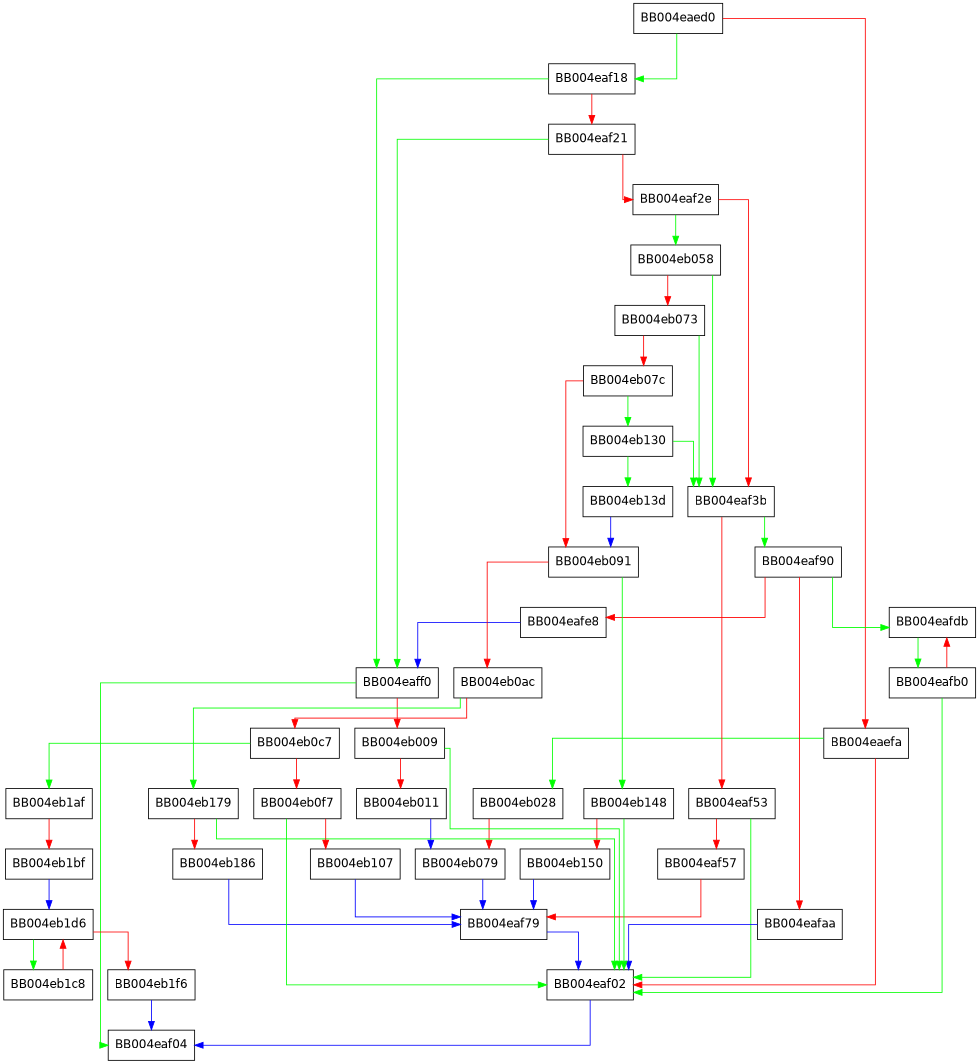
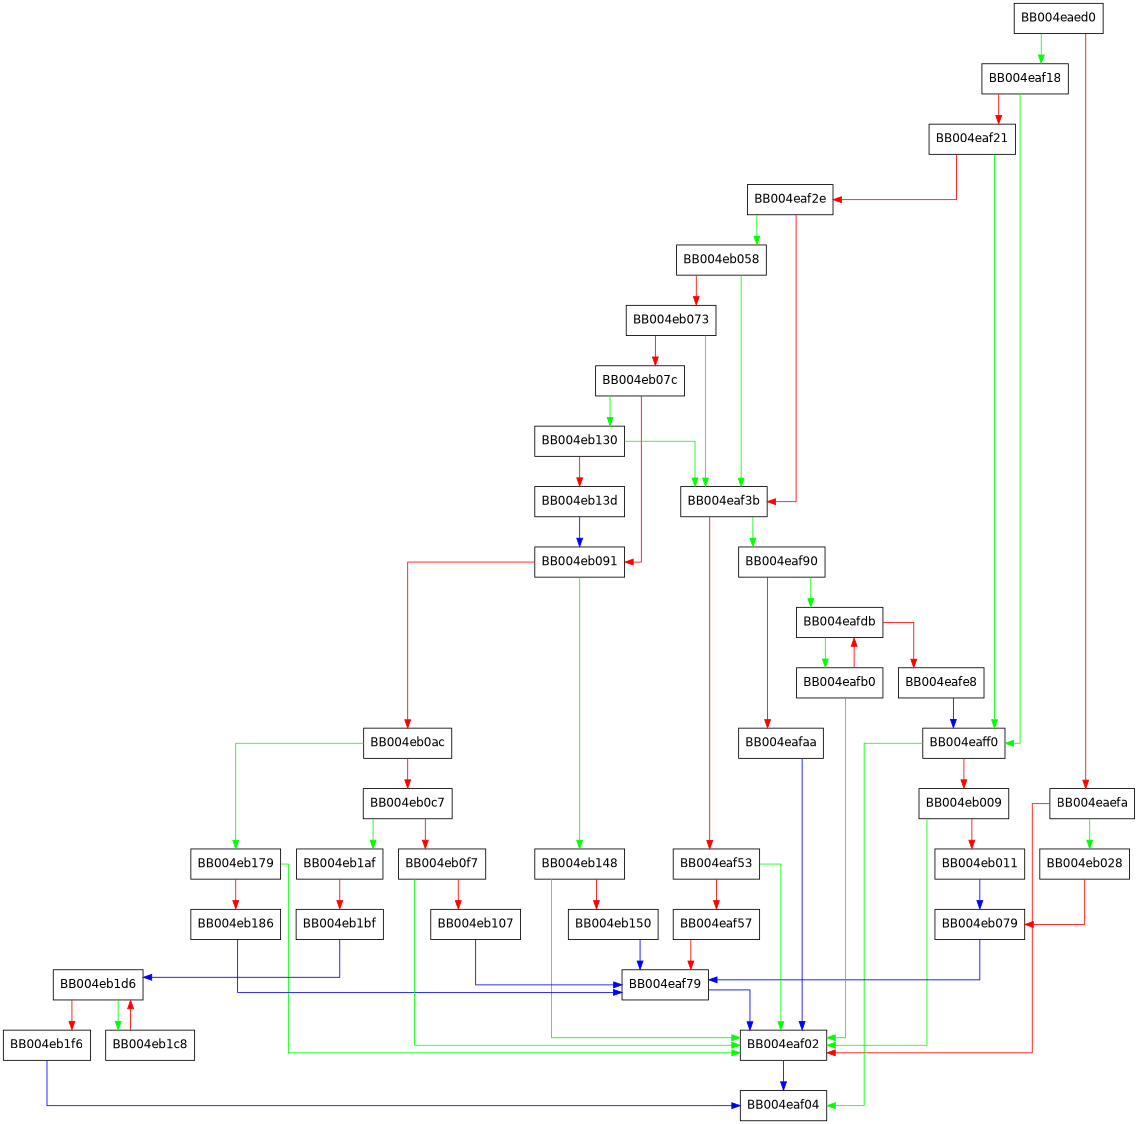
(628, 467) -> (580, 467)
(710, 617) -> (914, 625)
